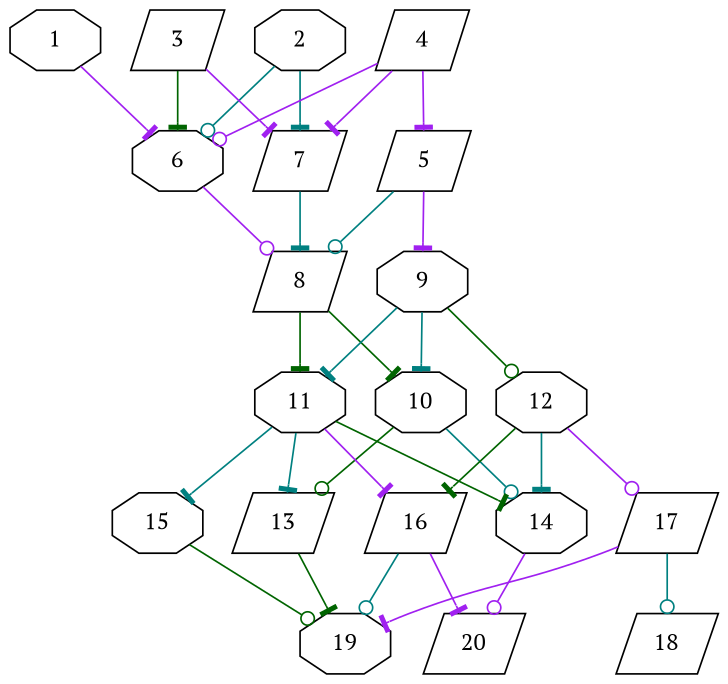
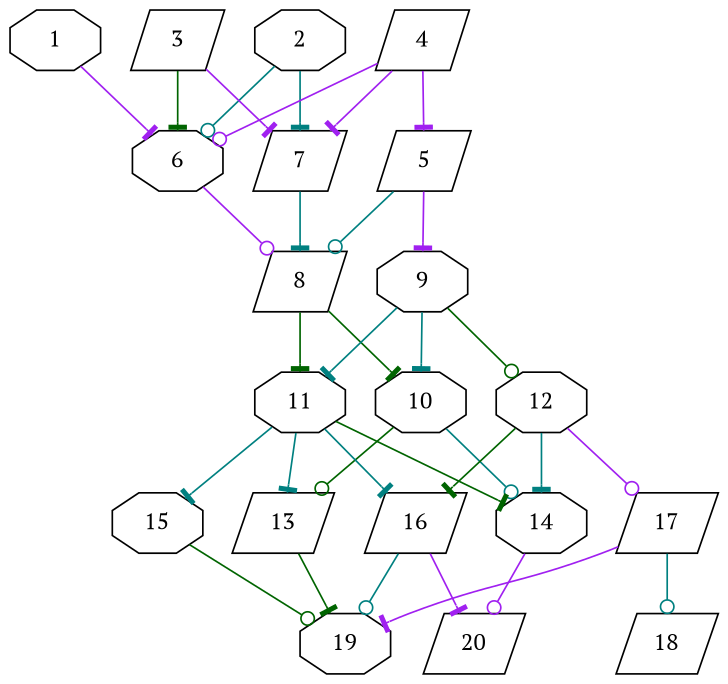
(347, 452) -> (347, 452)
